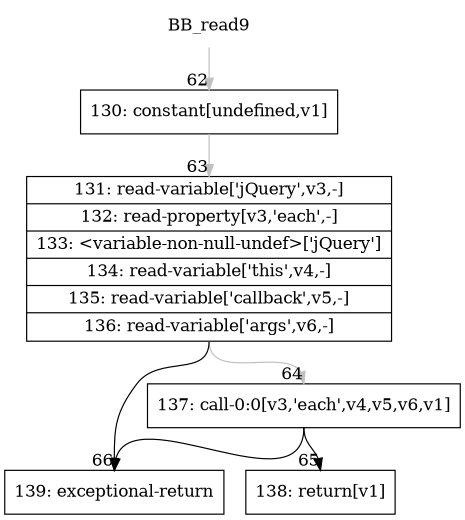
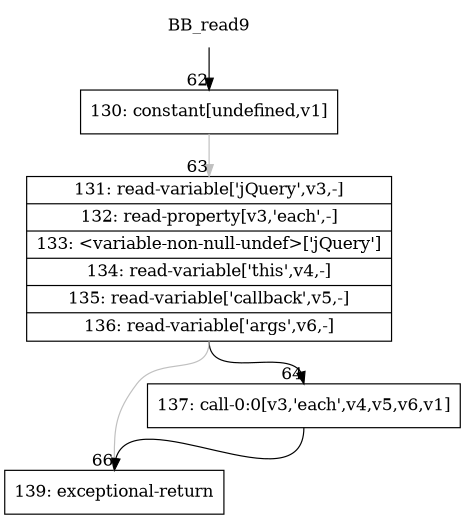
(209, 63) -> (209, 63)
(251, 363) -> (251, 363)
(141, 380) -> (141, 380)
(320, 492) -> none
